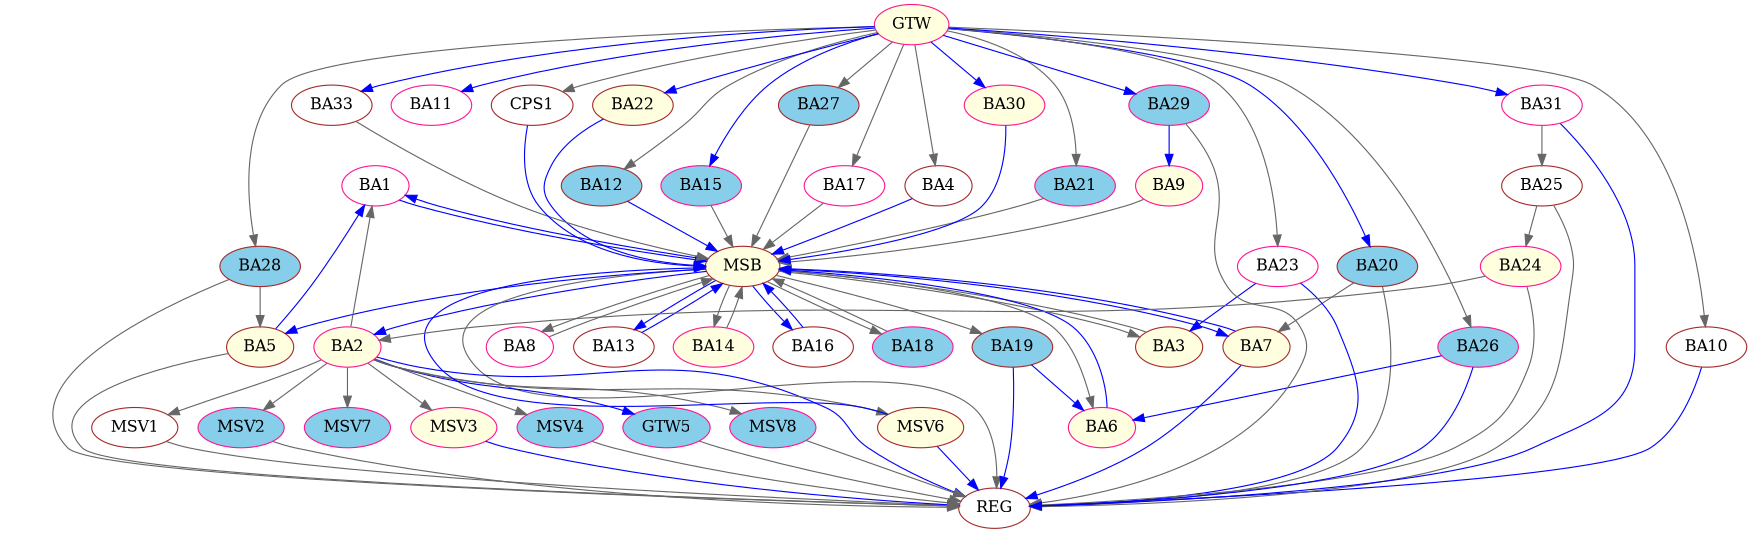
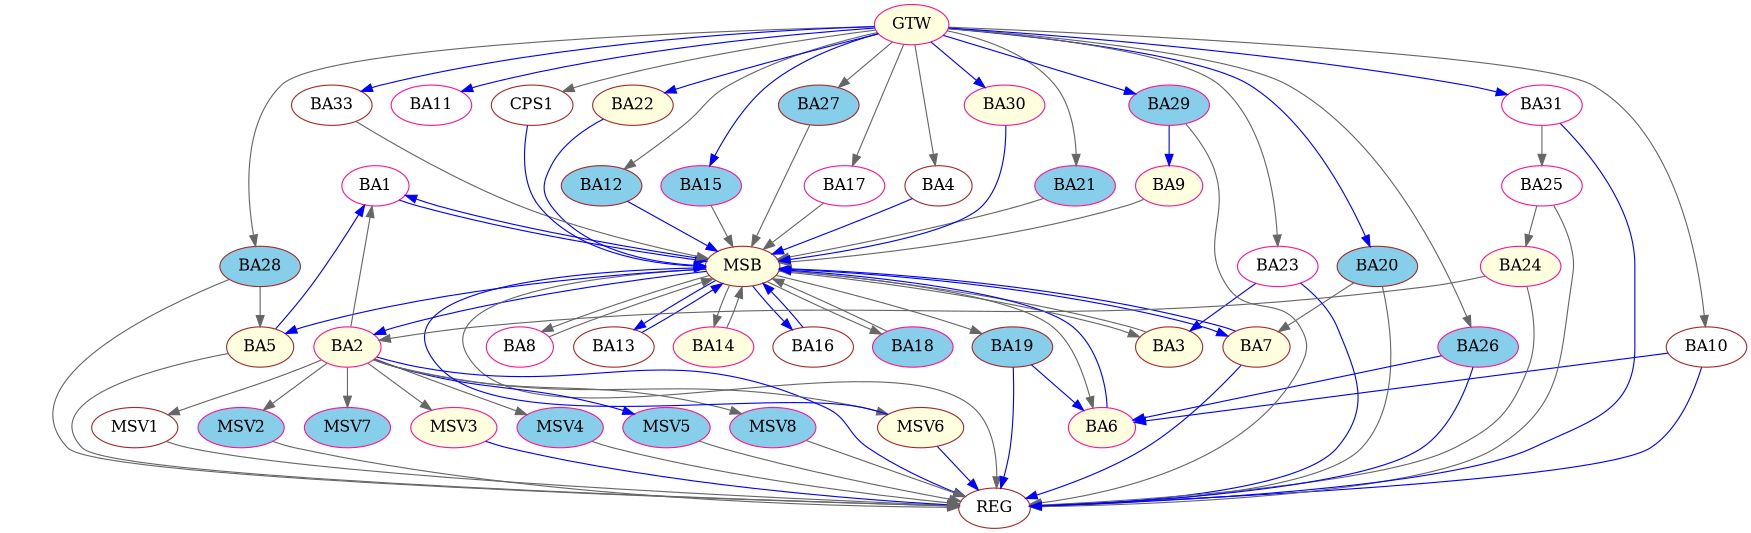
(1542, 186) -> (1542, 186)
none -> (1407, 387)
(667, 428) -> (667, 428)
